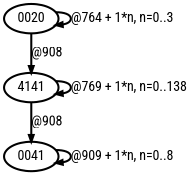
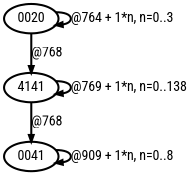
(47, 53) -> (47, 53)
(47, 122) -> (47, 122)
